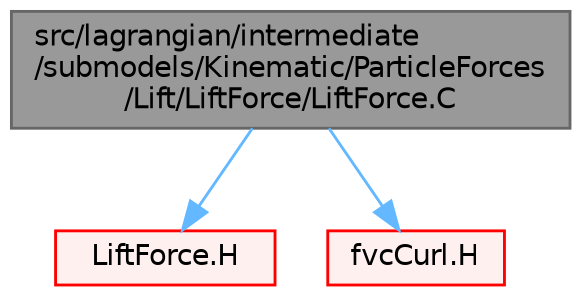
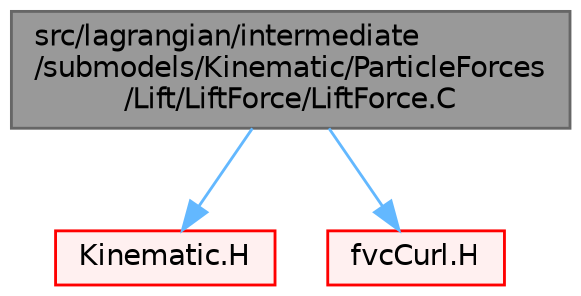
(165, 258) -> (165, 258)
